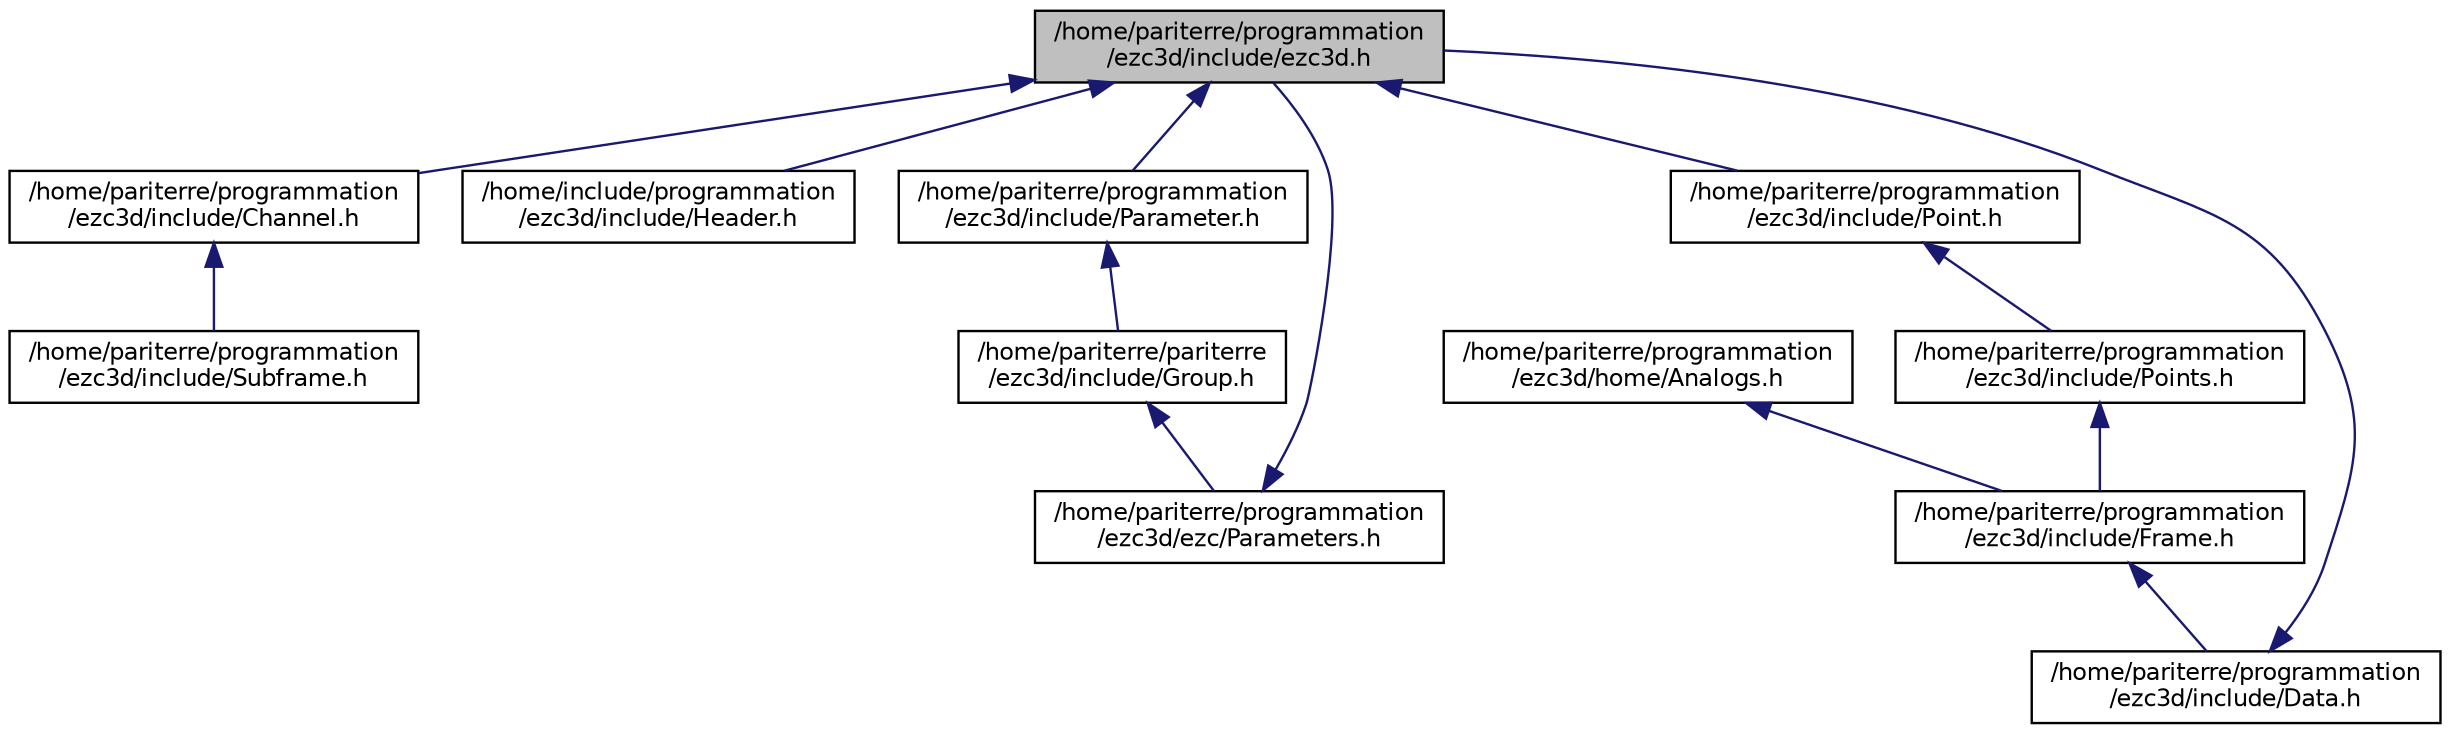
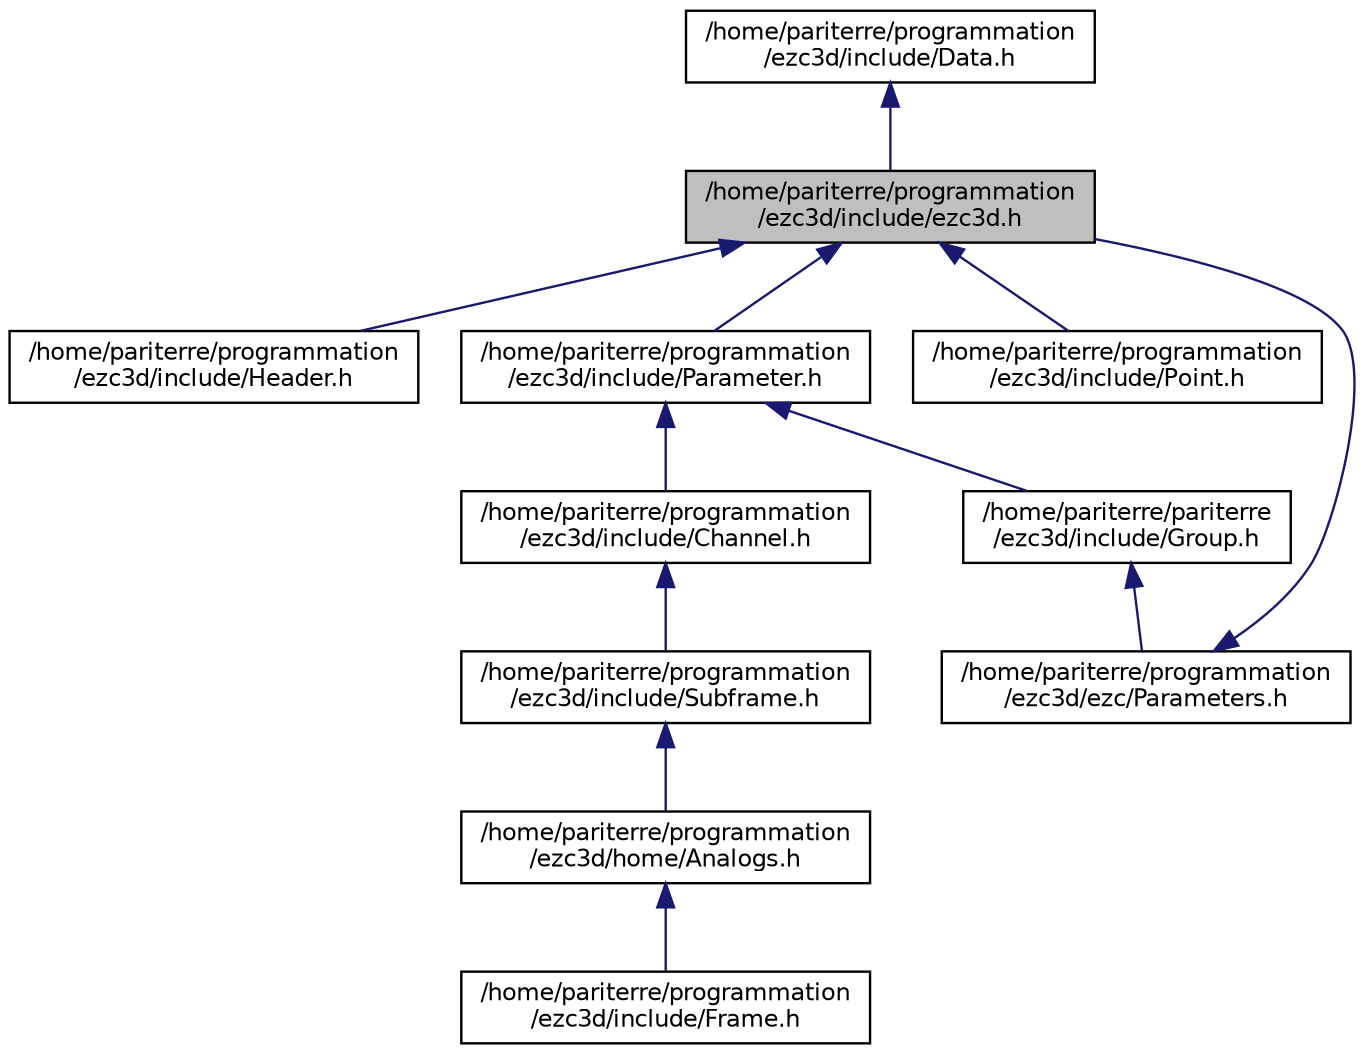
(714, 128) -> (666, 459)
(659, 207) -> (214, 367)
(2100, 367) -> none
(2176, 616) -> none
none -> (666, 780)
